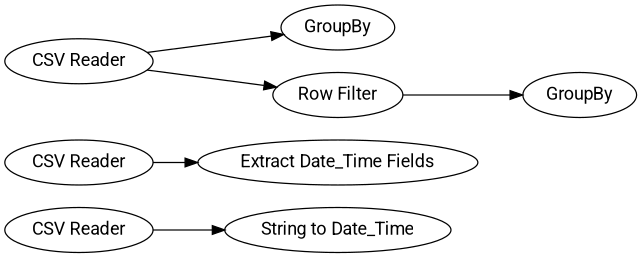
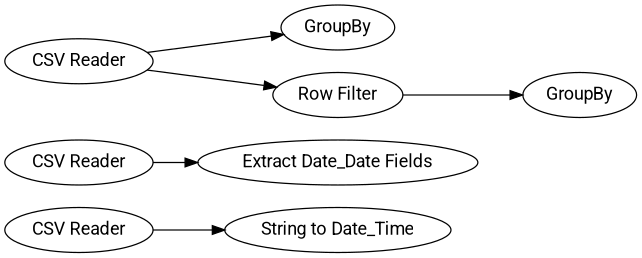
(338, 162) -> (338, 162)
